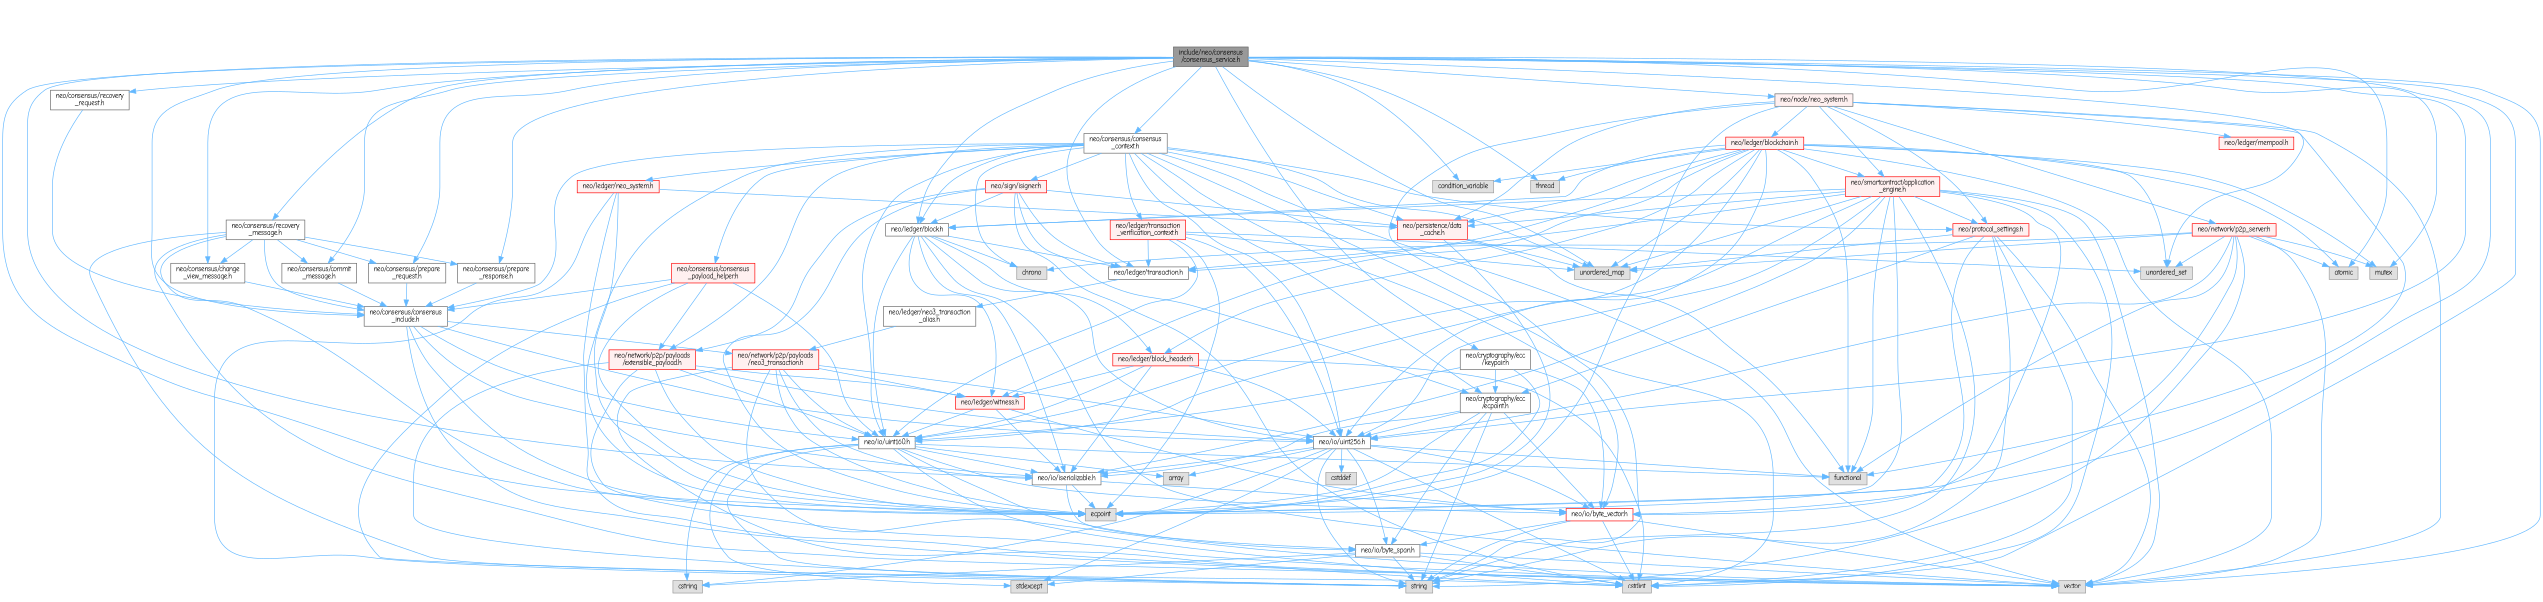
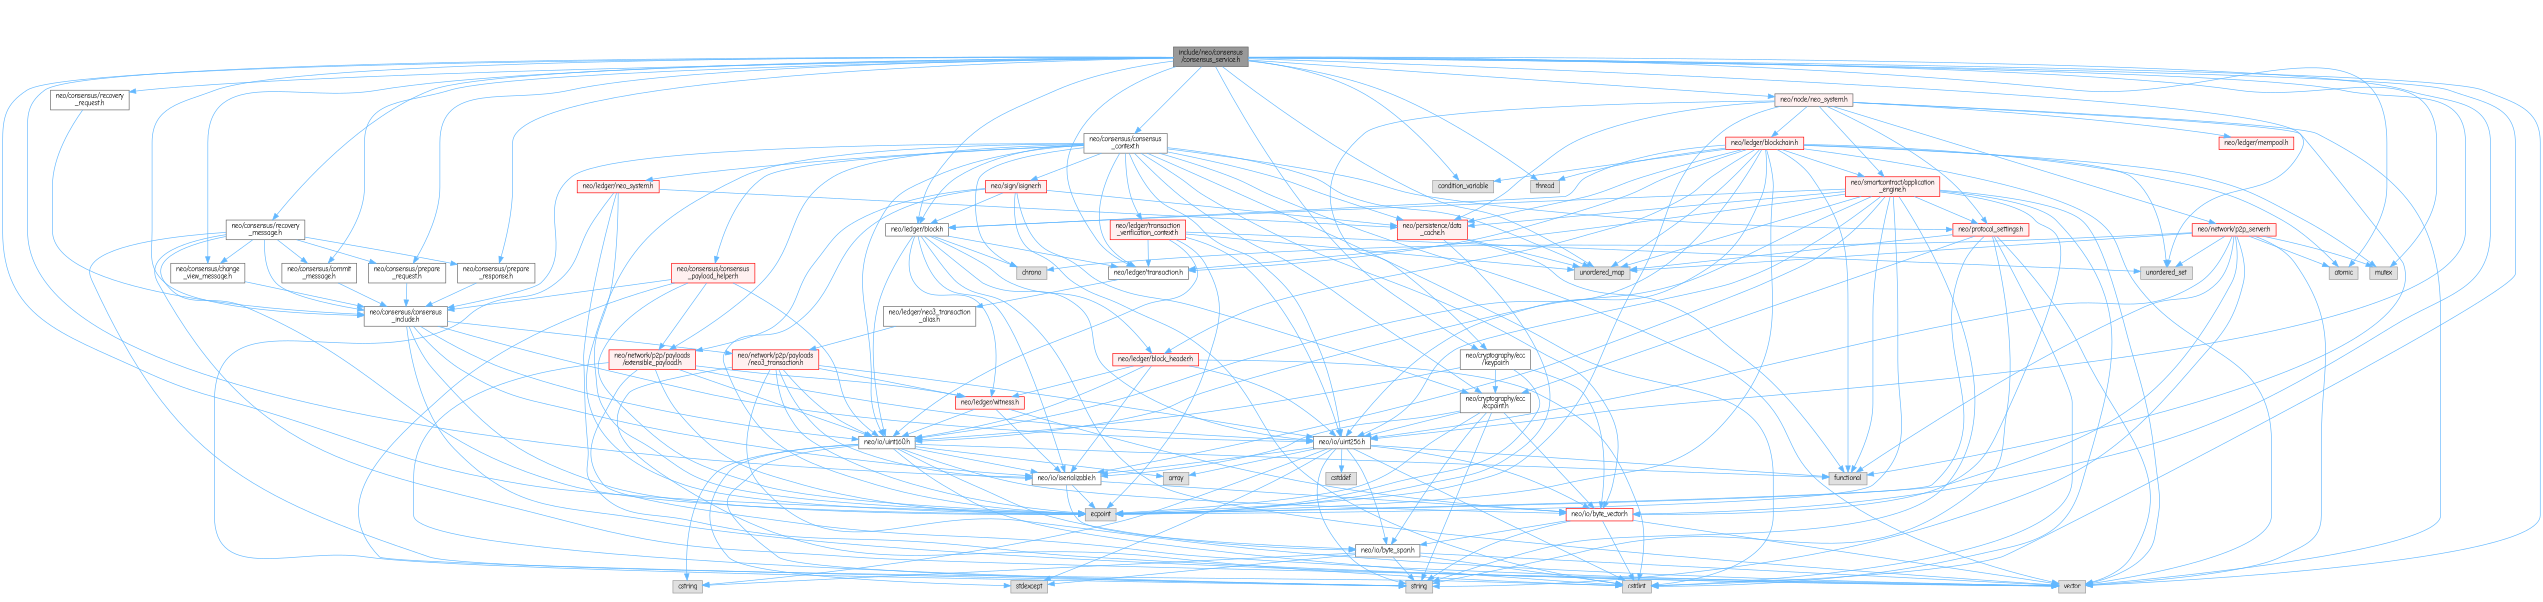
(1058, 240) -> (1100, 206)
(1338, 267) -> (1596, 478)
(1471, 286) -> (1421, 118)
